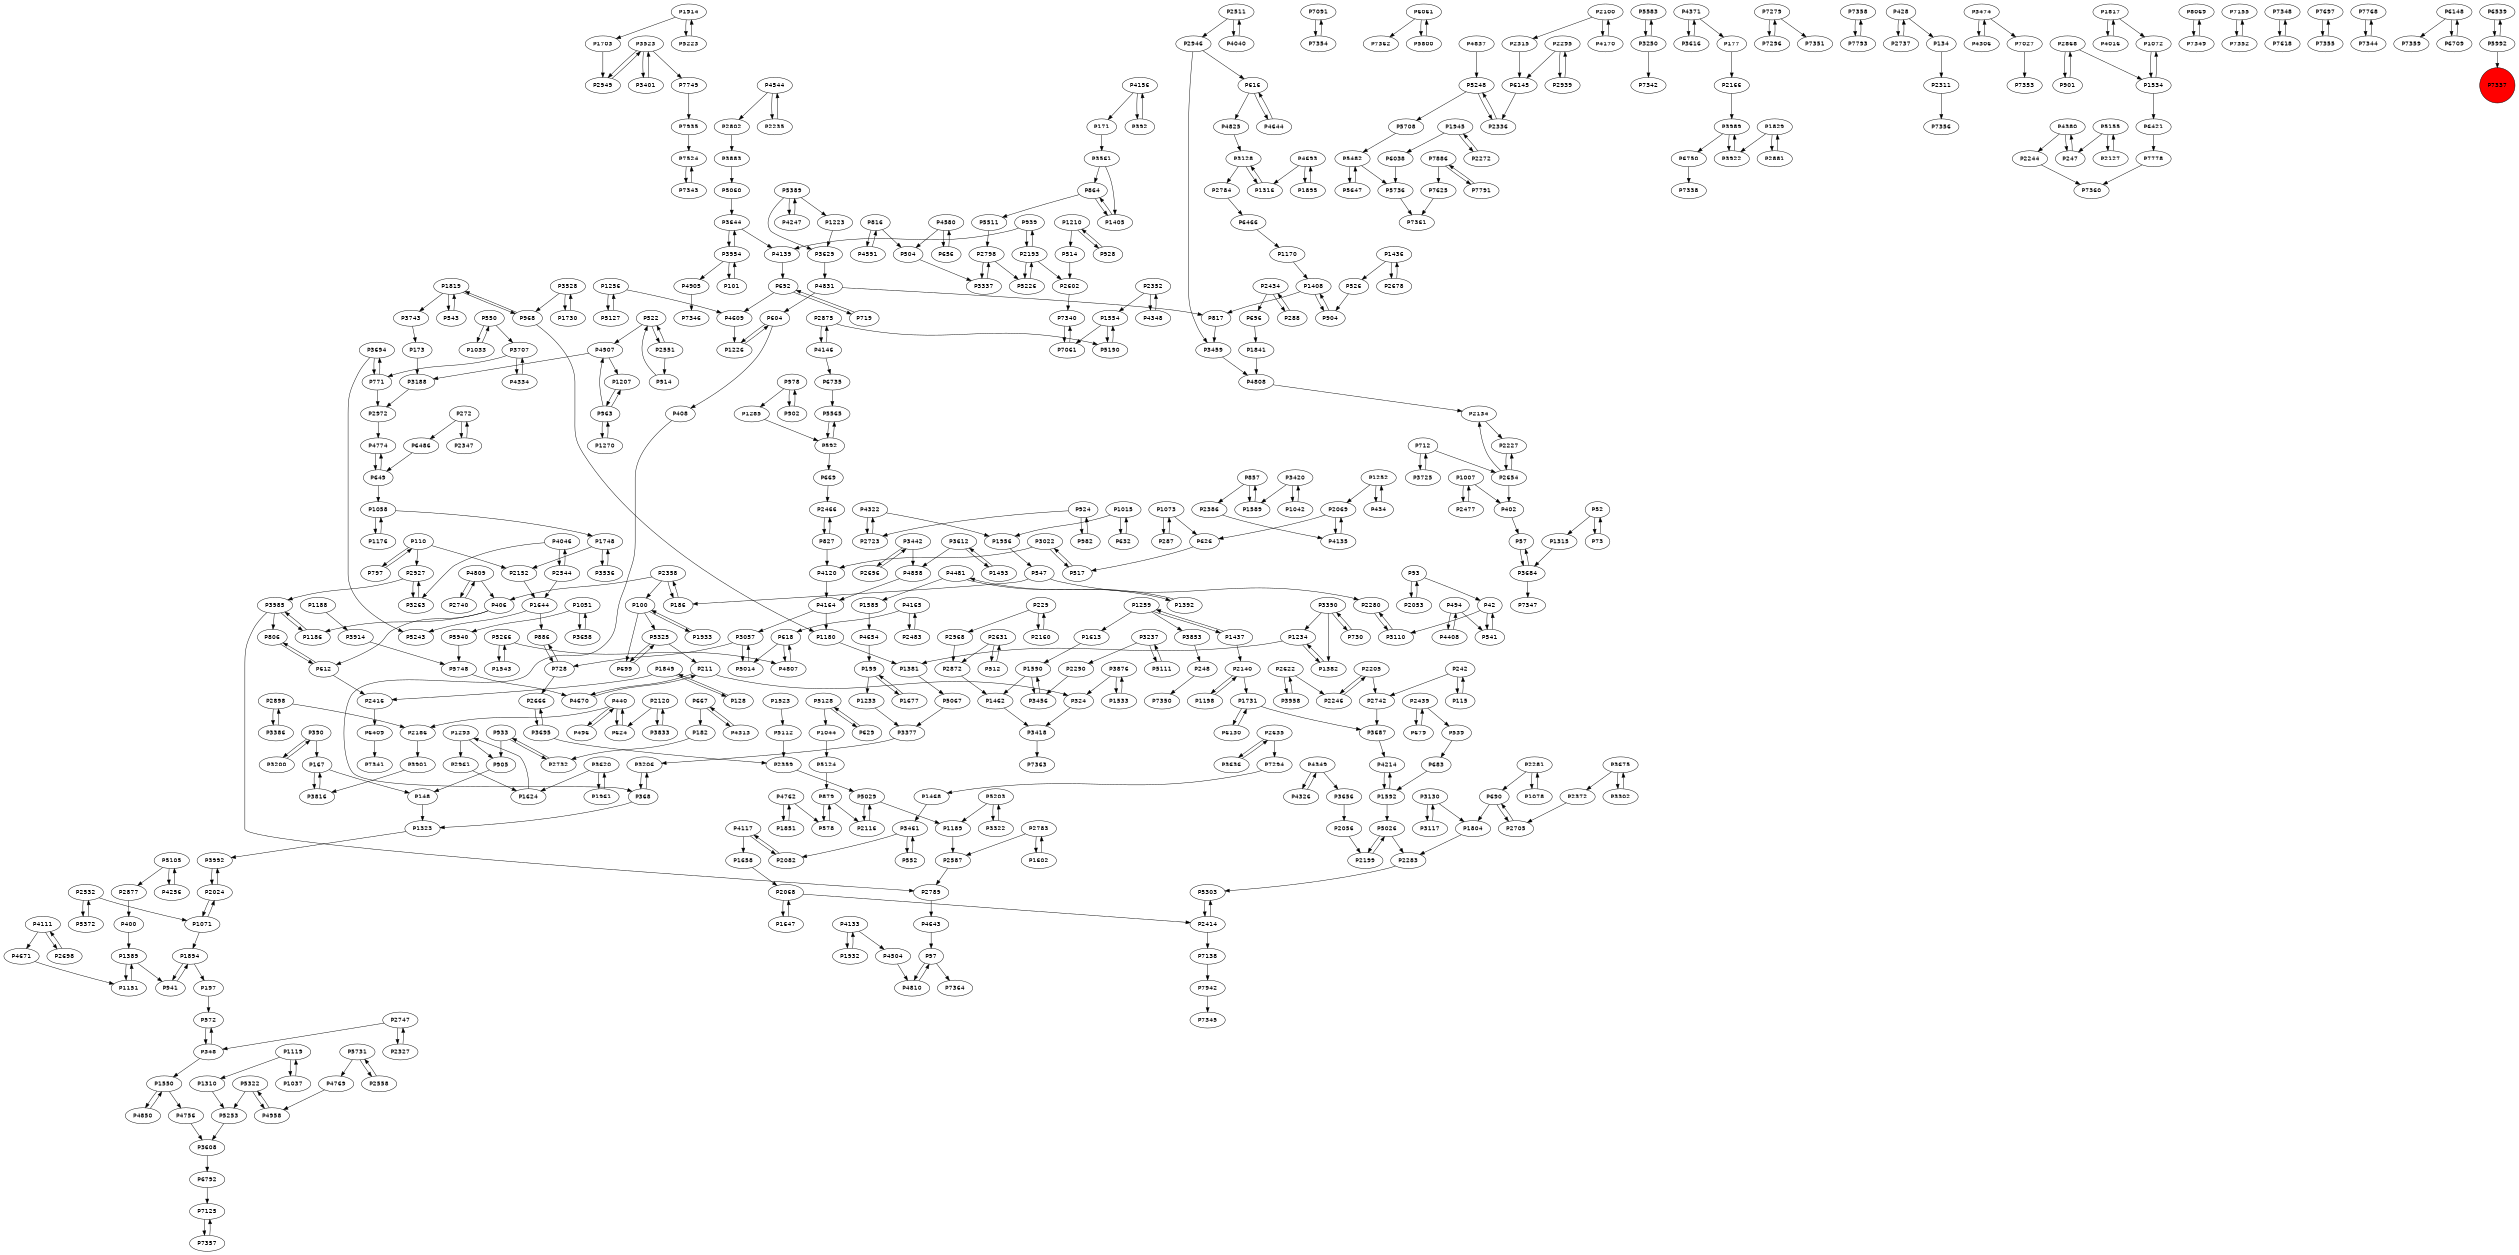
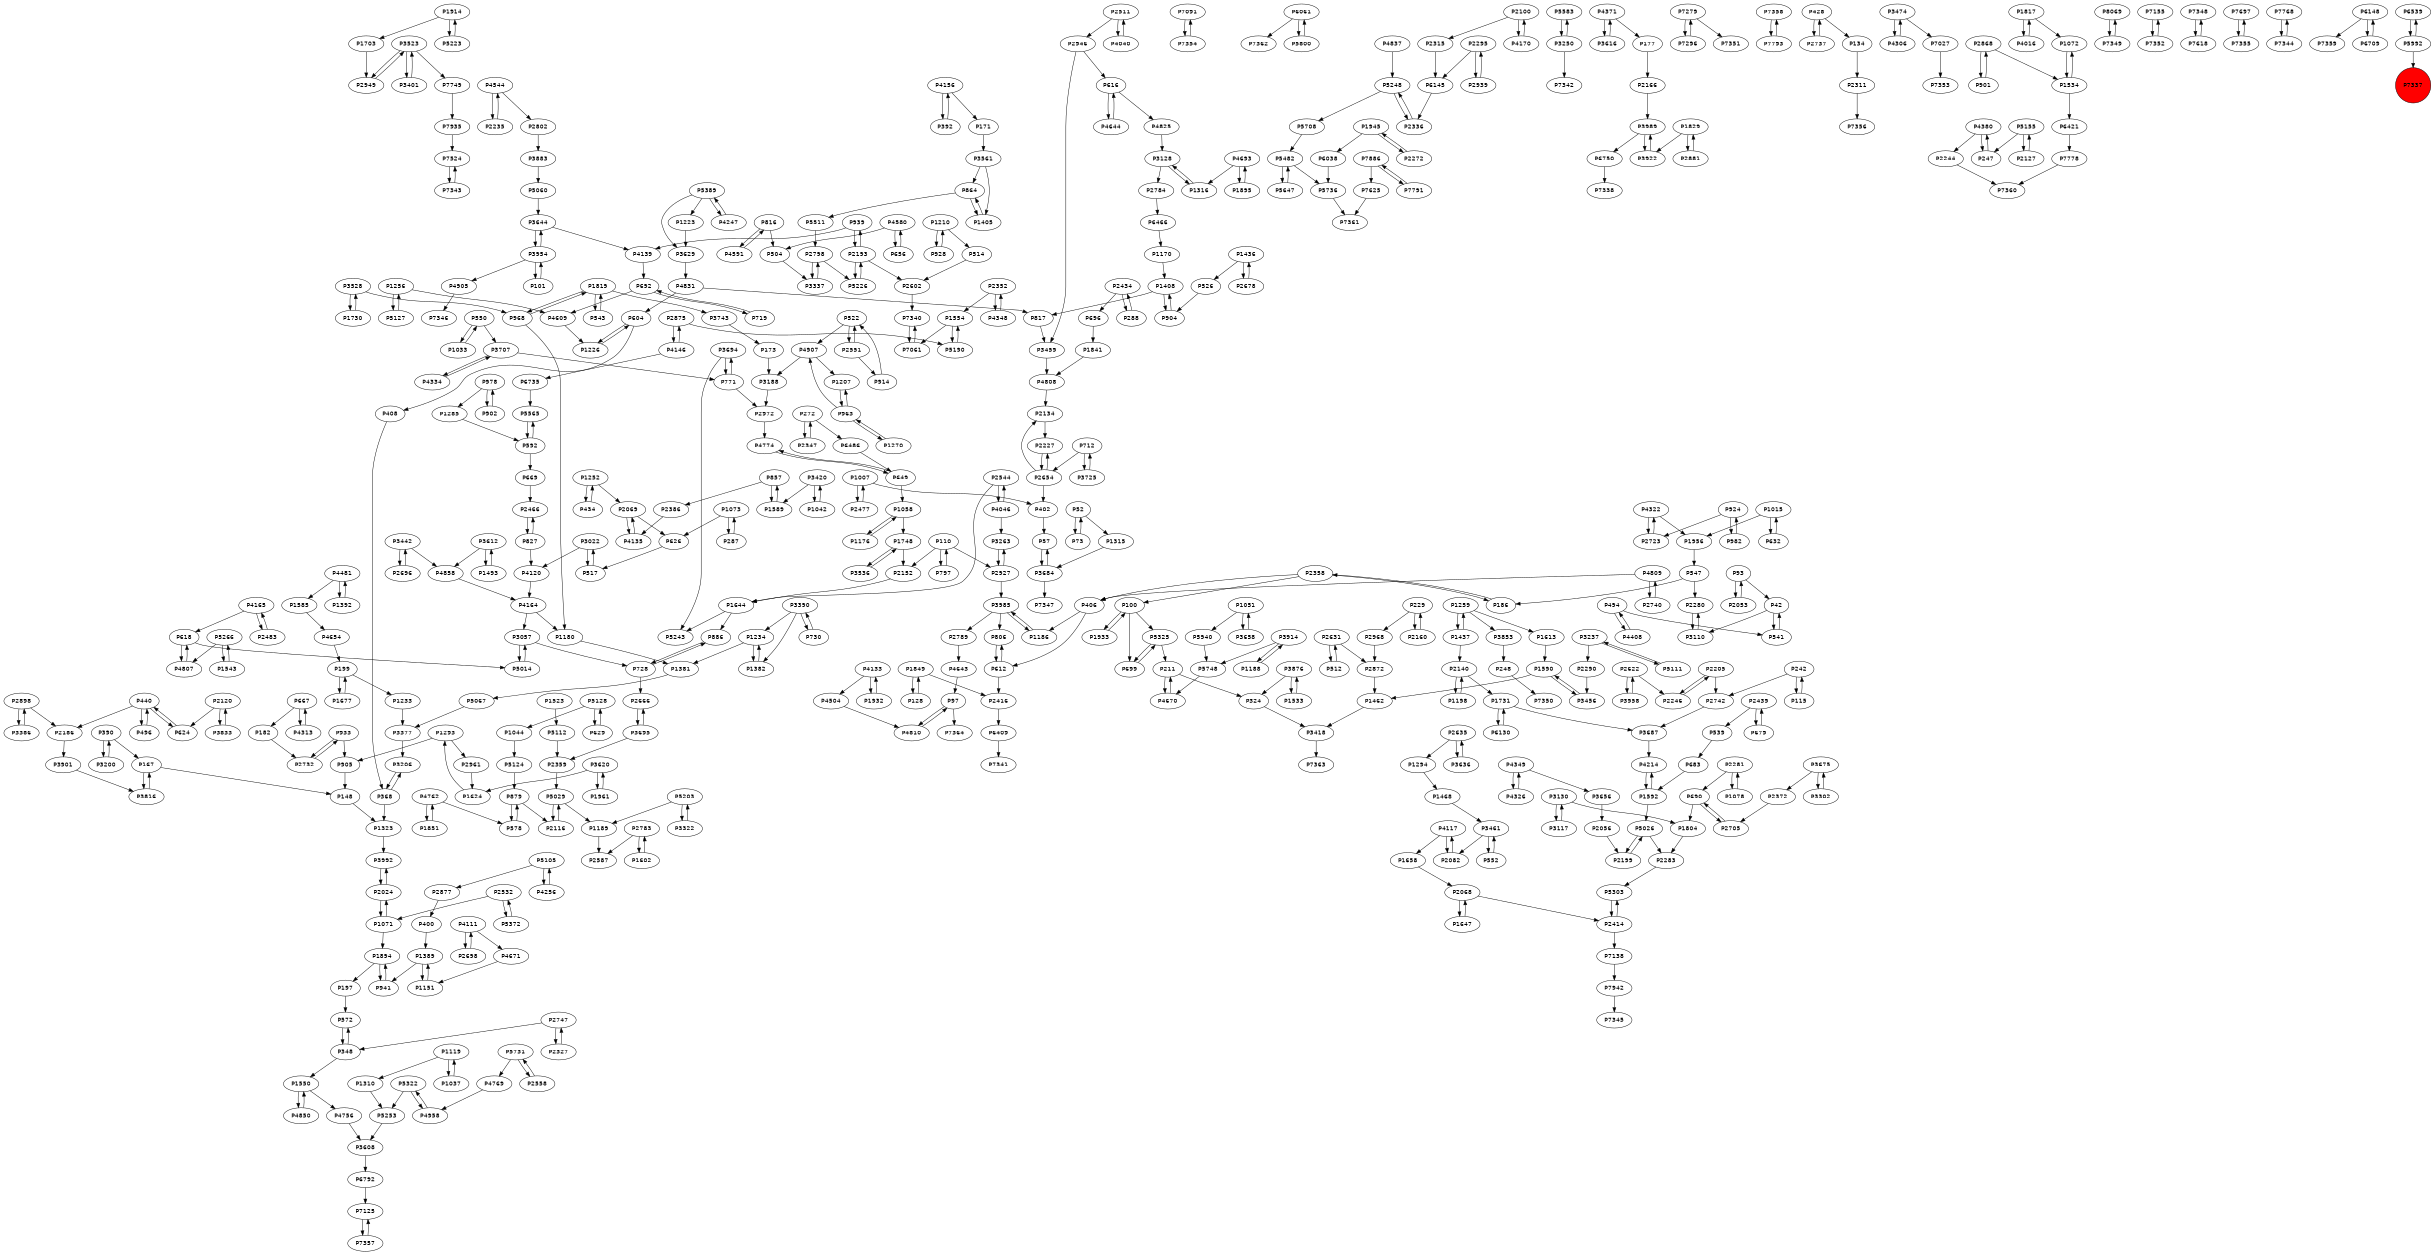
none -> (1269, 651)
(1274, 765) -> (1418, 765)
(943, 875) -> none
